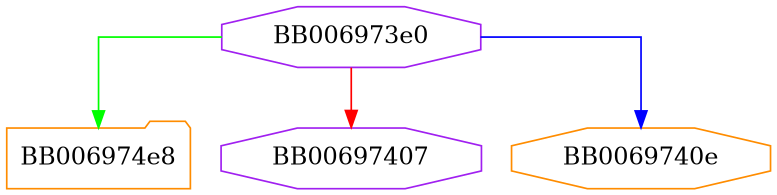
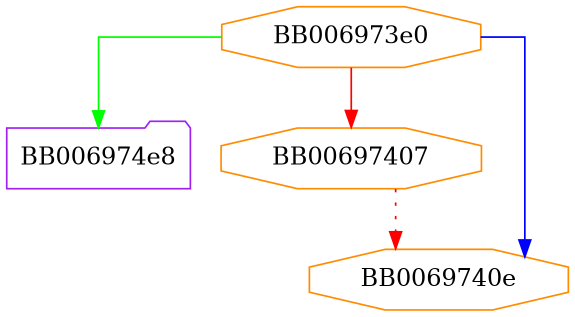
(351, 37) -> (351, 37)
(99, 158) -> (99, 158)
(351, 158) -> (351, 158)
none -> (396, 210)
